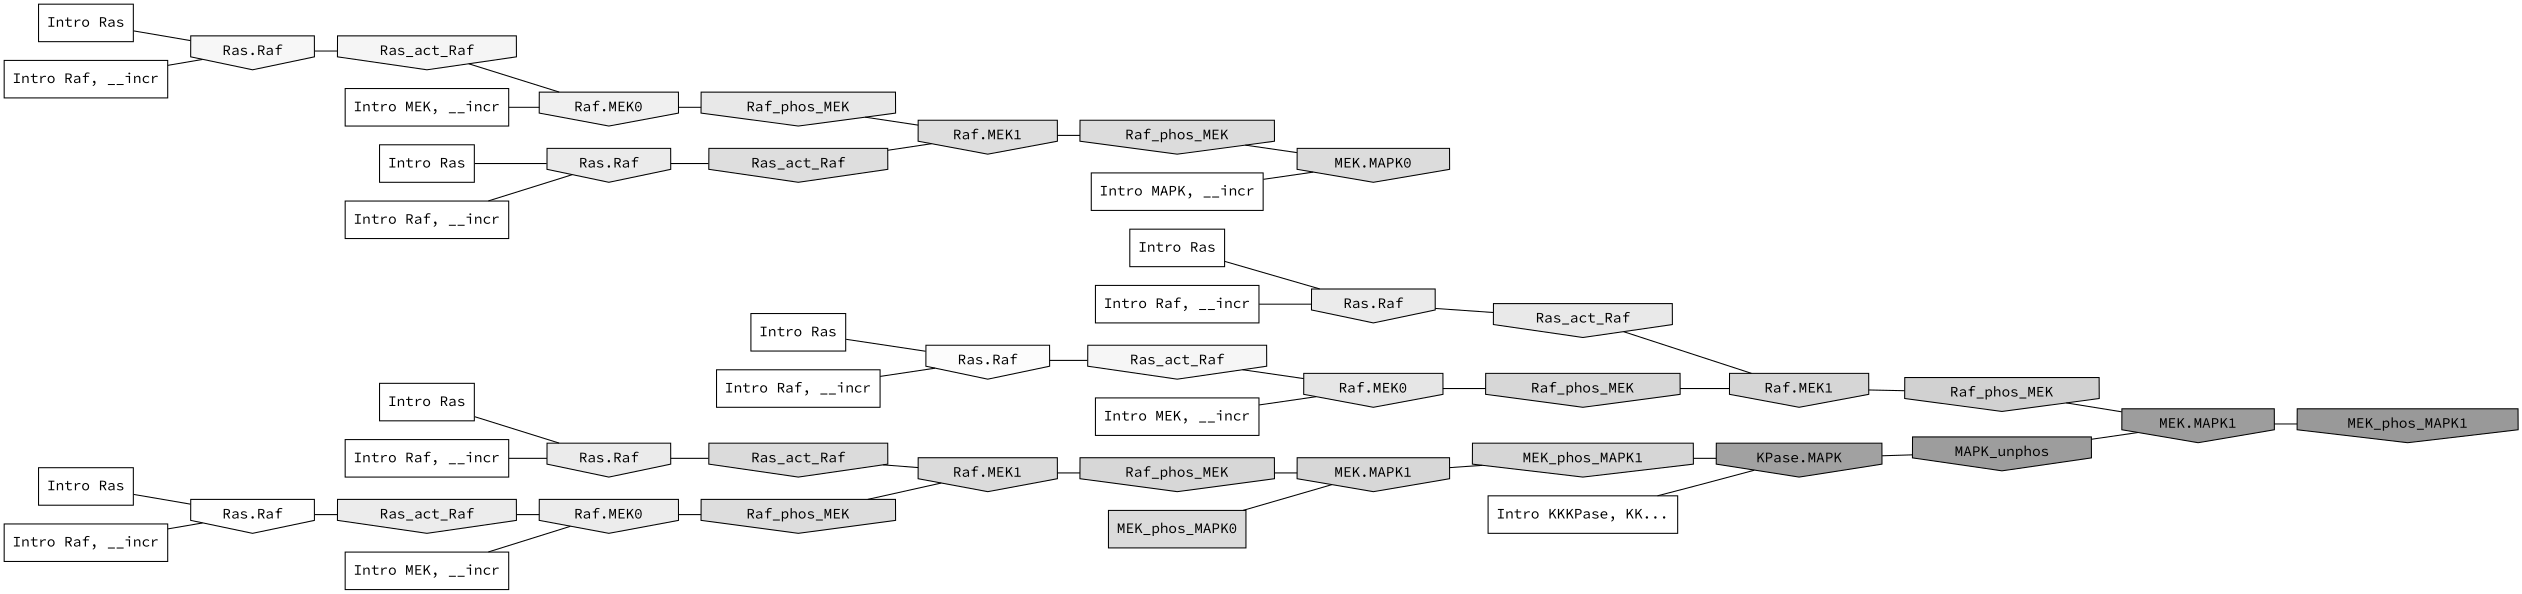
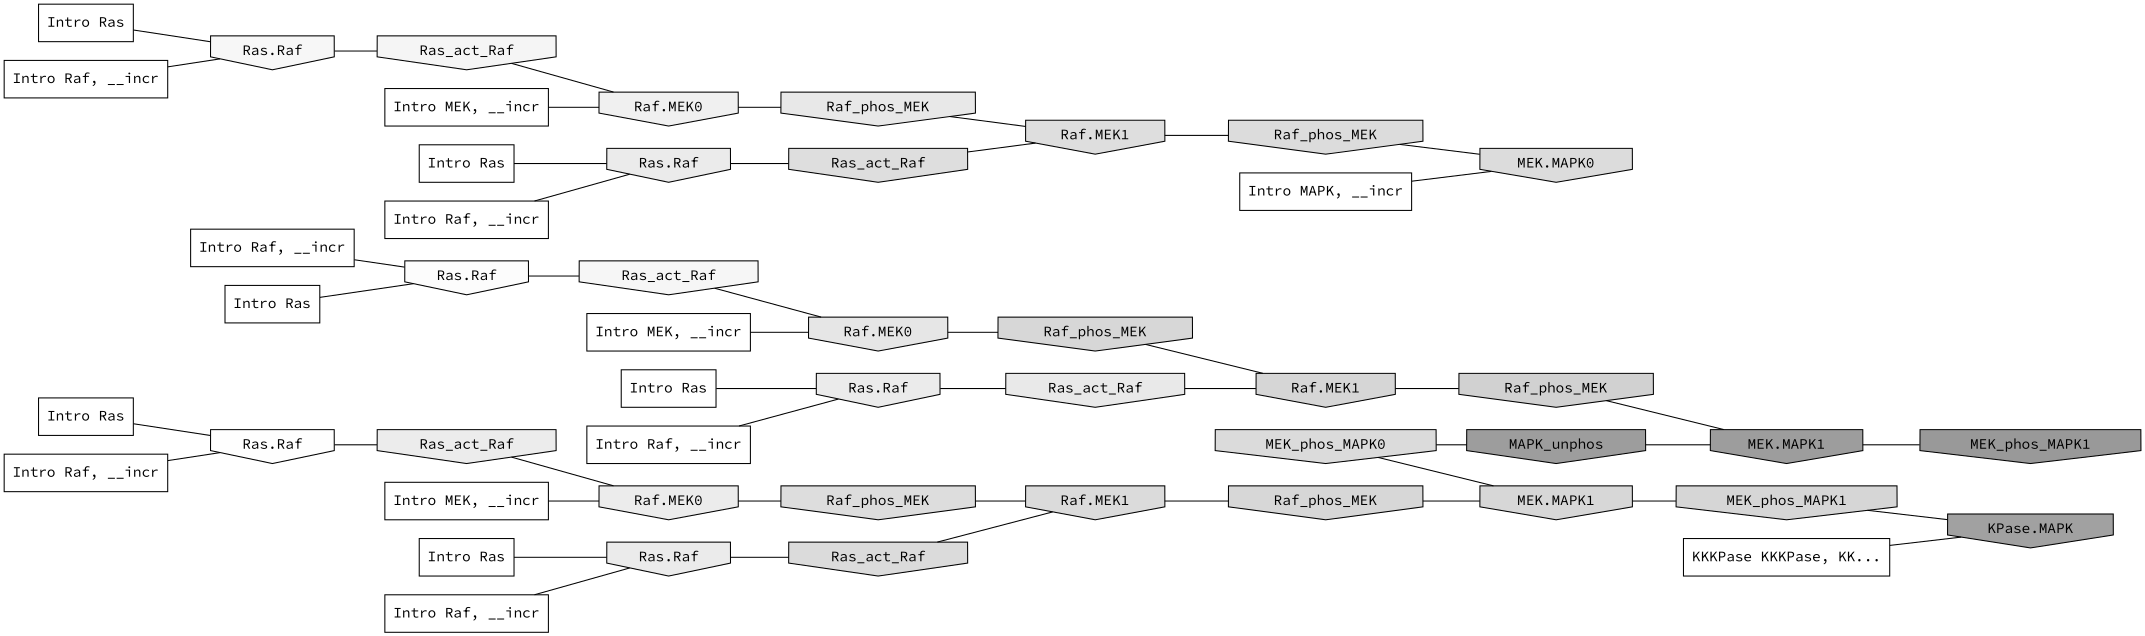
(1897, 455) -> (1451, 445)
(1583, 515) -> (1787, 557)
(1177, 529) -> (1326, 445)
